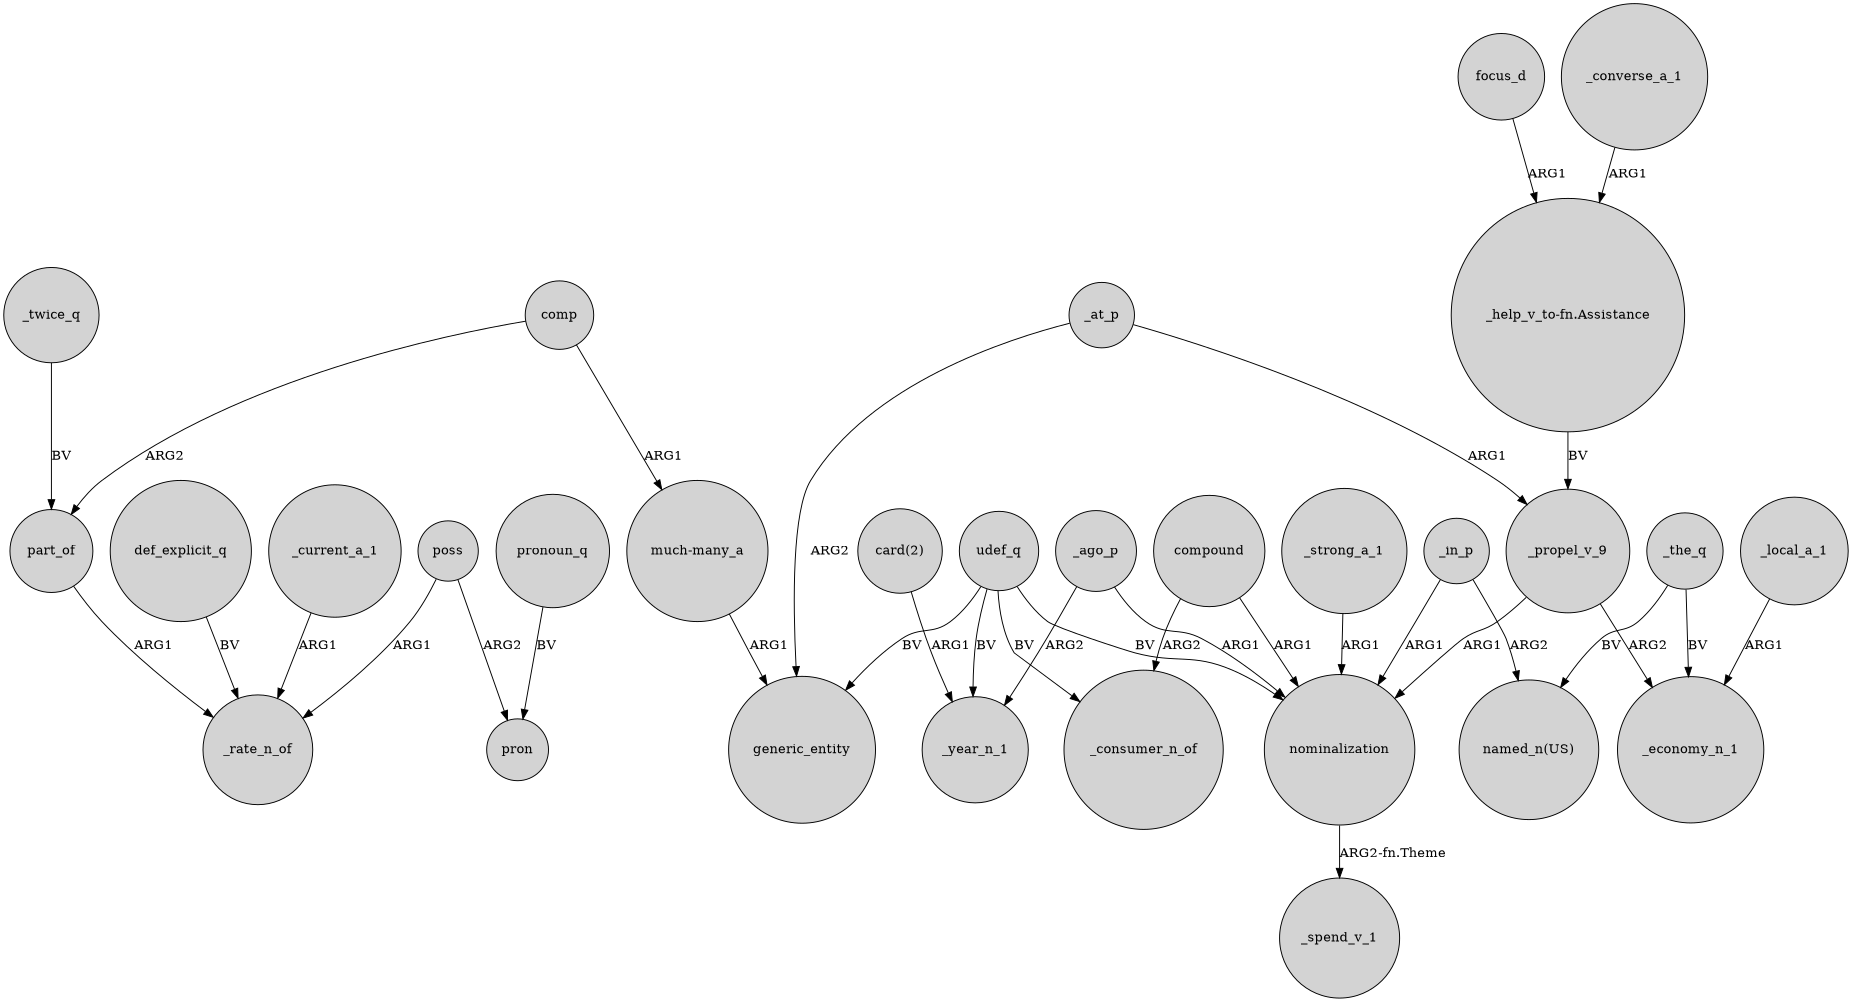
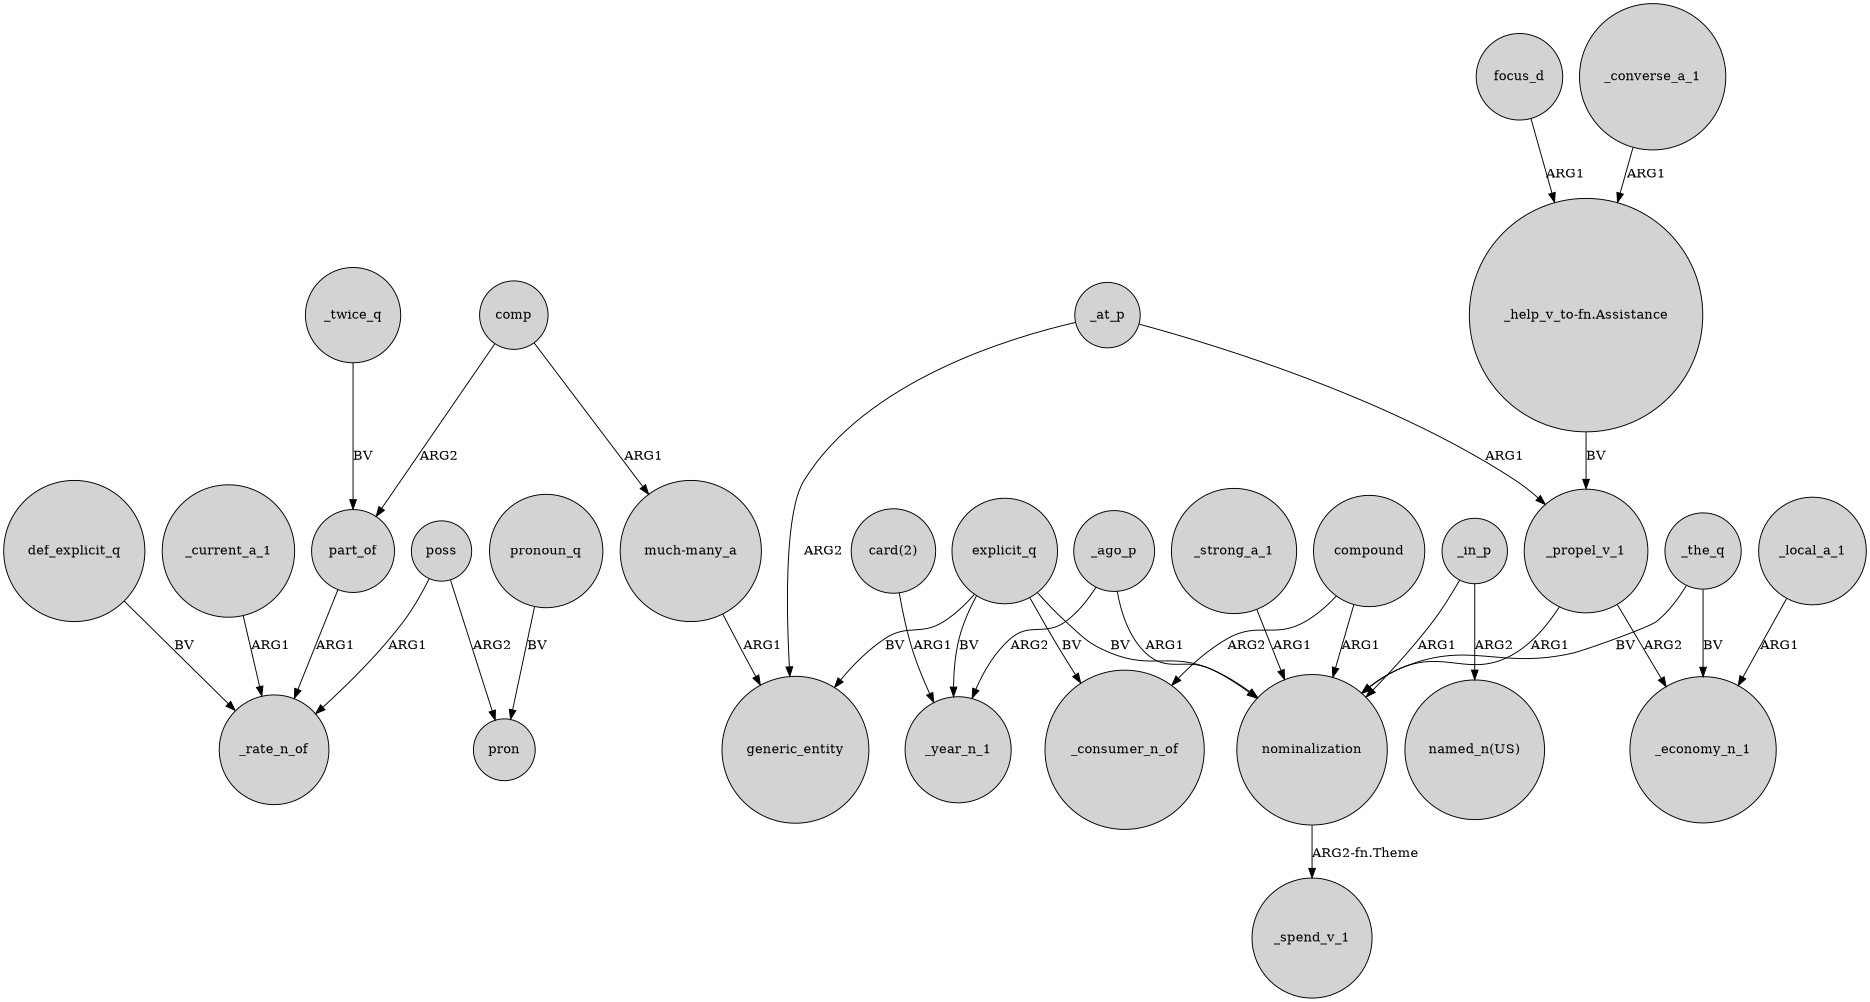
(999, 551) -> (1005, 551)
(1568, 551) -> (1586, 551)
(1623, 629) -> (1536, 658)
